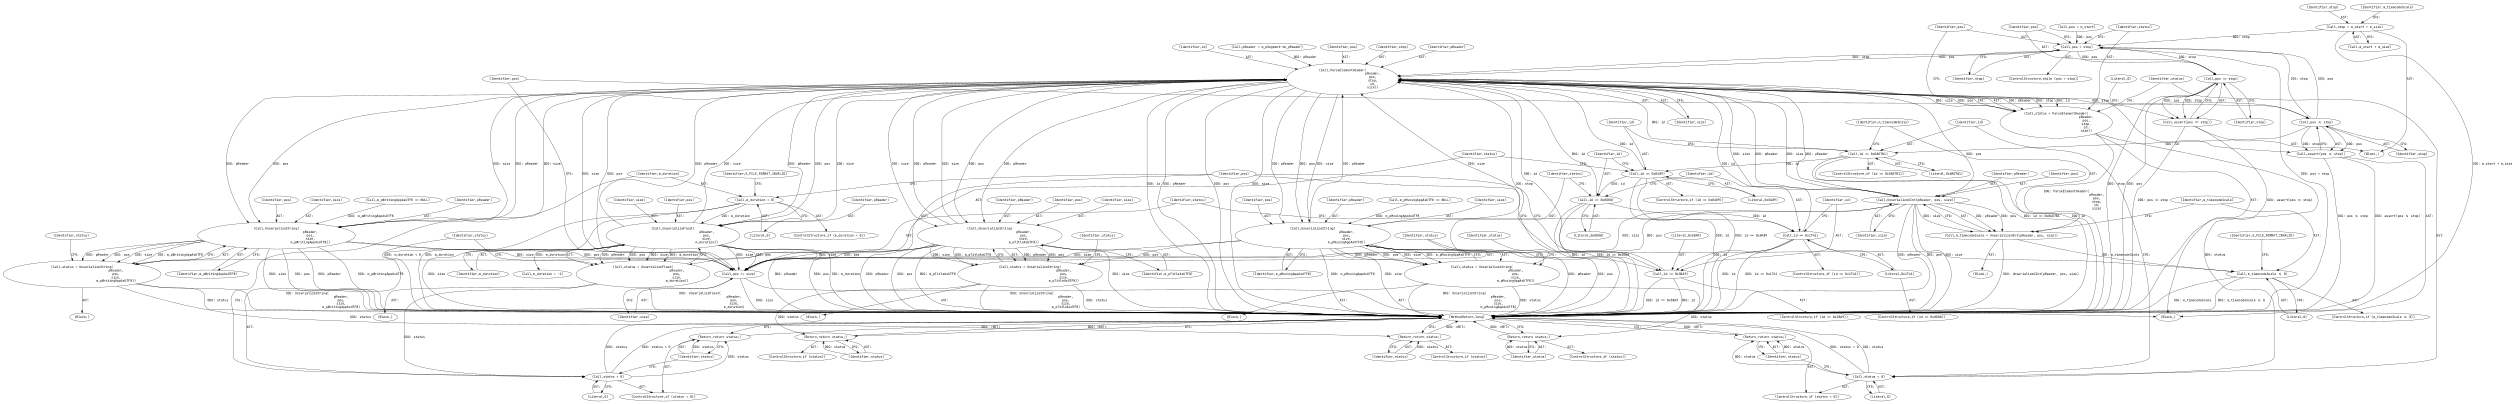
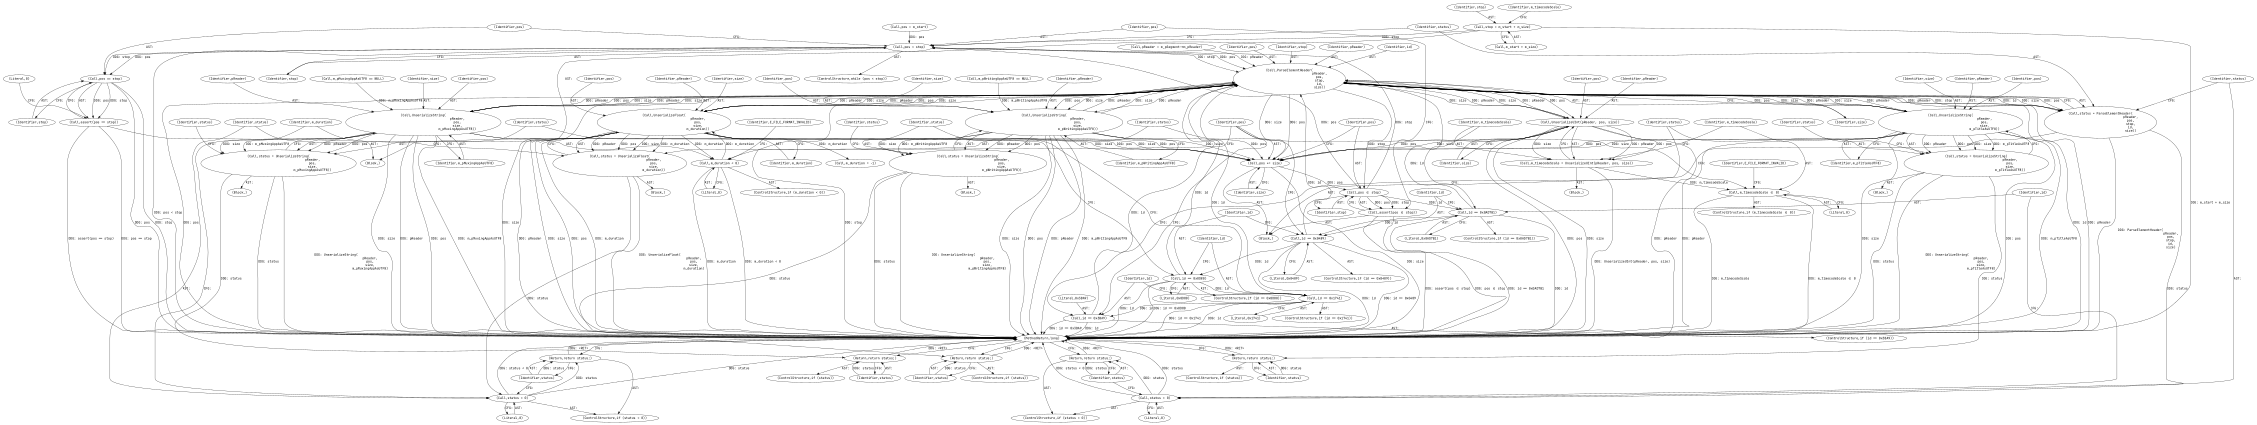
none -> (697, 147)
none -> (1312, 177)
(1905, 294) -> (1201, 291)
